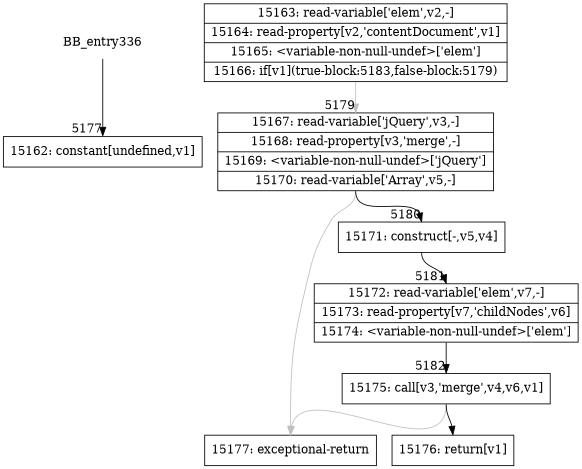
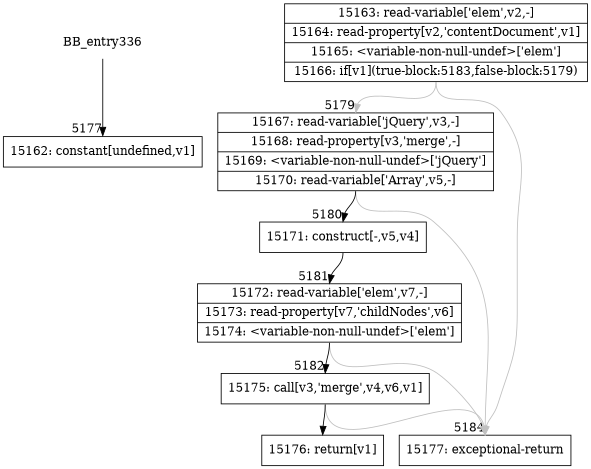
none -> (517, 230)
none -> (412, 365)
